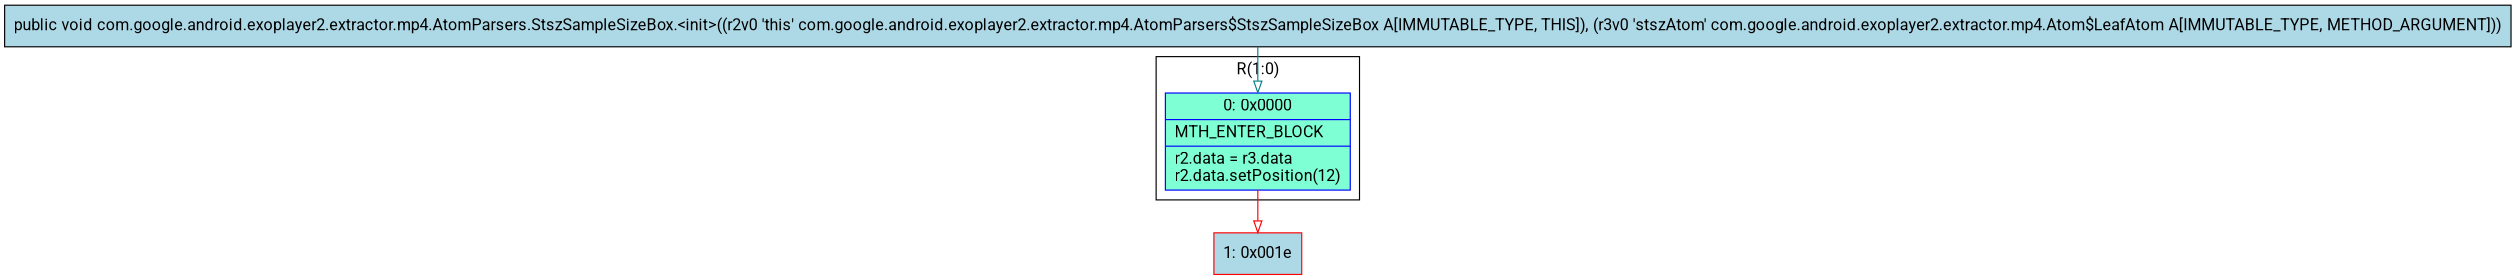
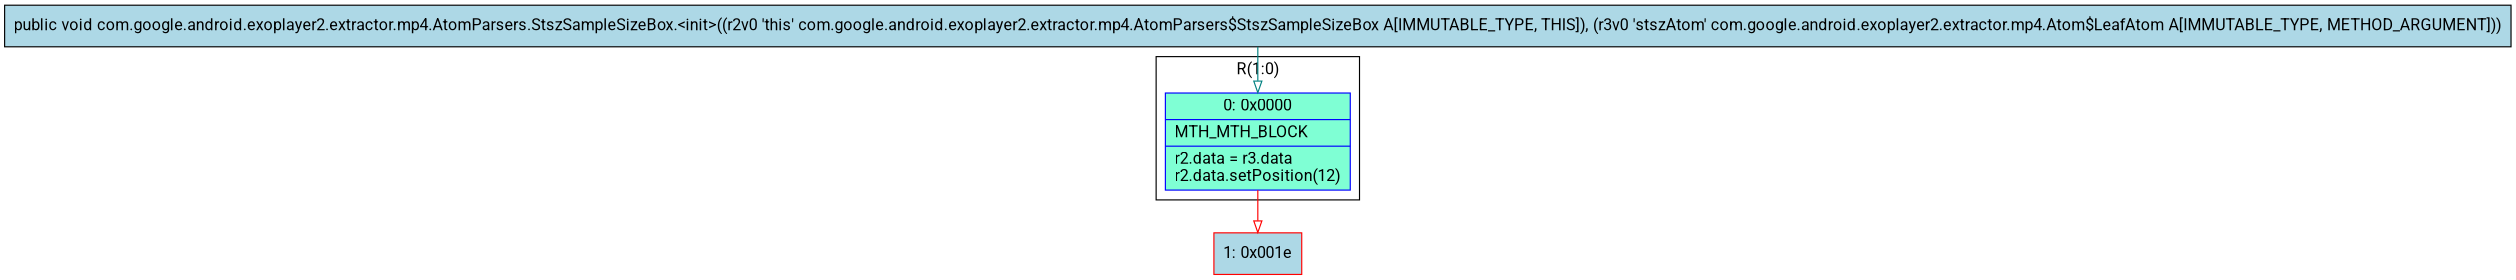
(1250, 132) -> (1242, 132)
